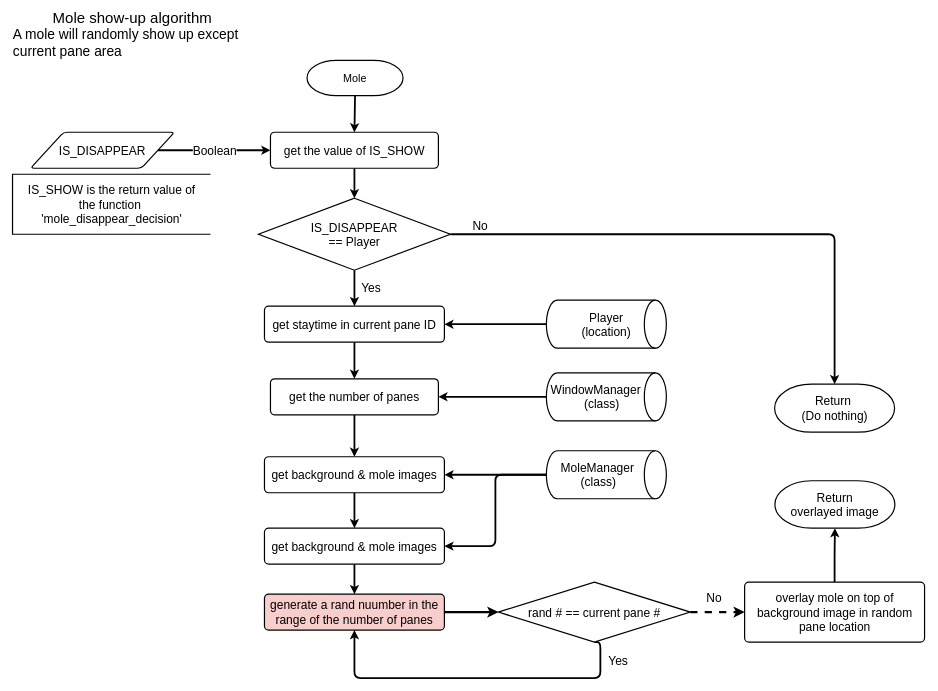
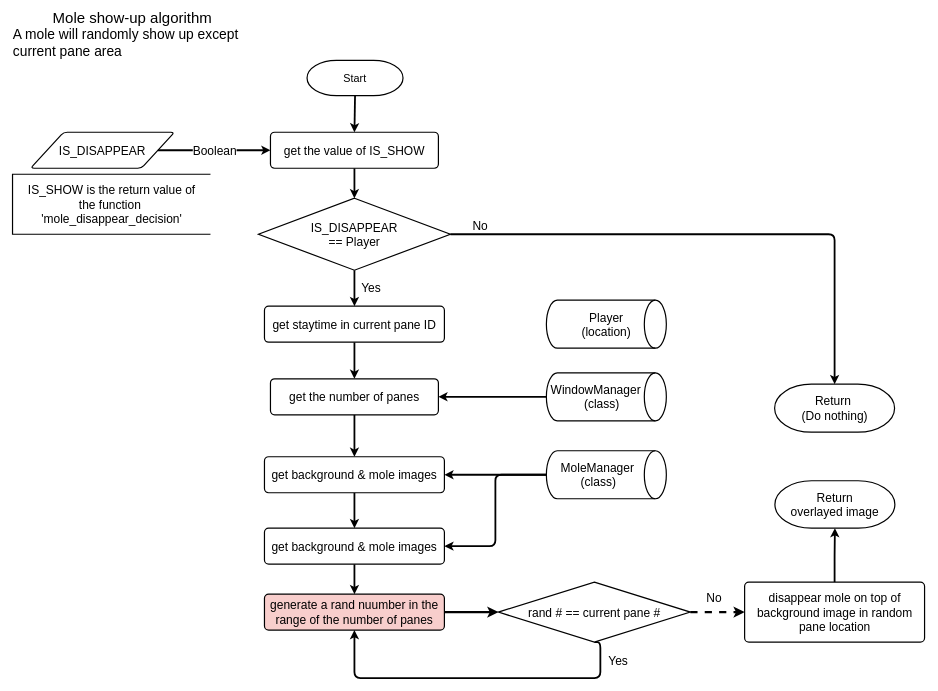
(355, 78) -> (355, 78)
(499, 324) -> none
(835, 612) -> (835, 612)
